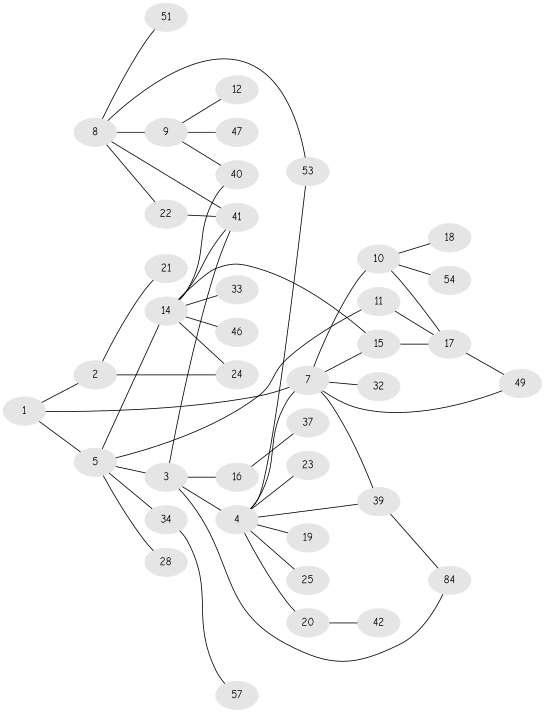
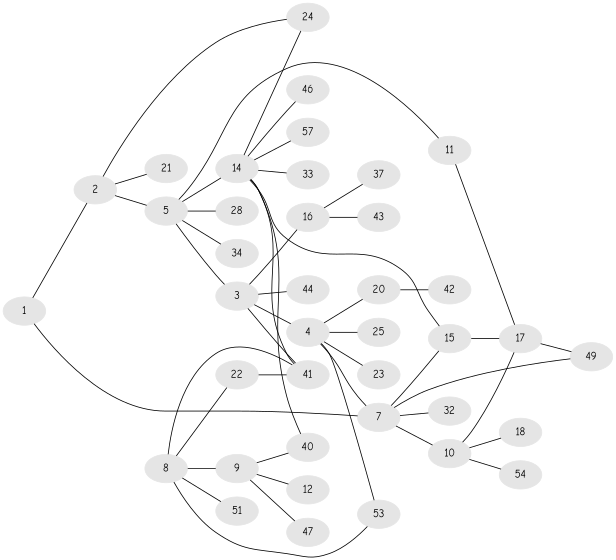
none -> (379, 217)
(60, 437) -> (131, 200)
(379, 502) -> none
(308, 538) -> none
(450, 580) -> (308, 290)
(202, 607) -> (273, 150)
